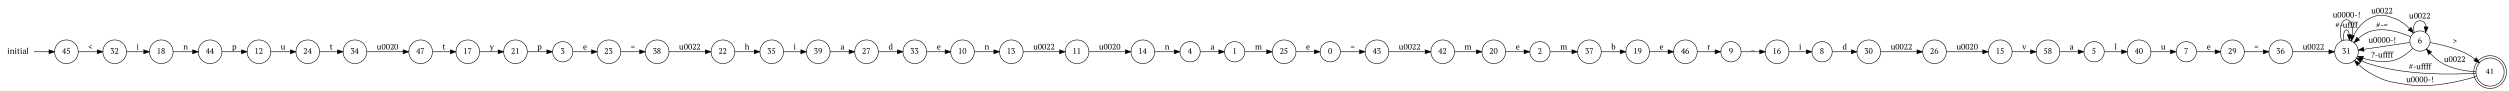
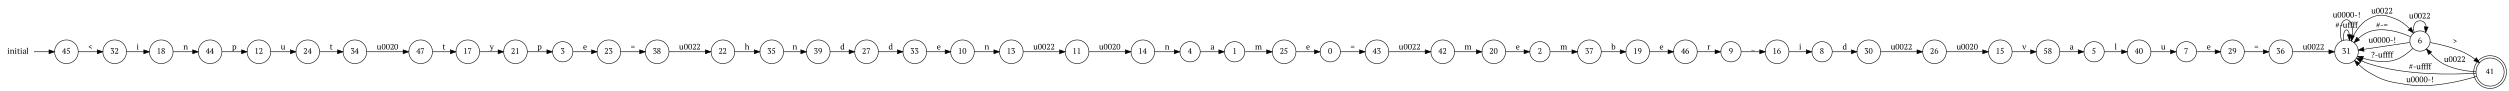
(795, 48) -> (795, 48)
(842, 48) -> (842, 48)
